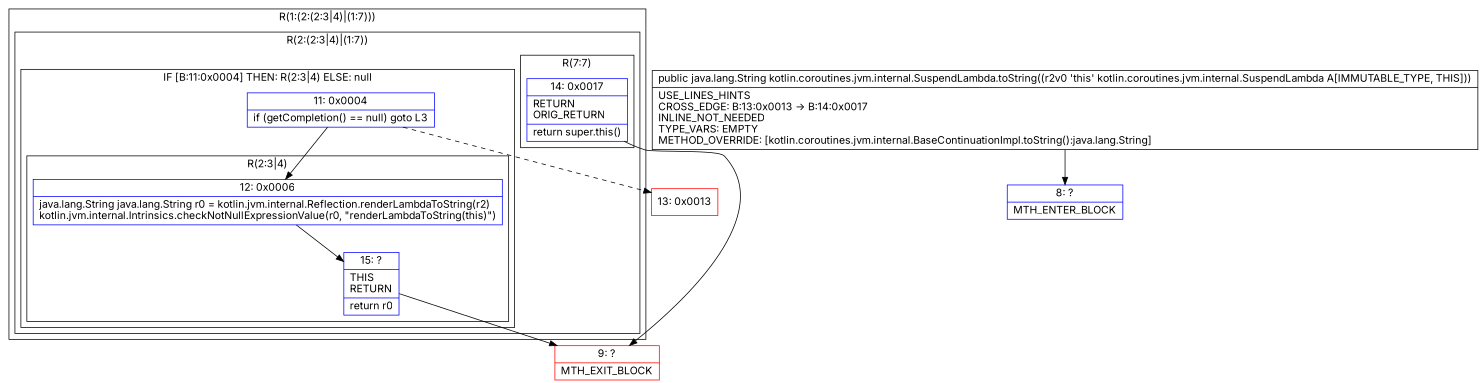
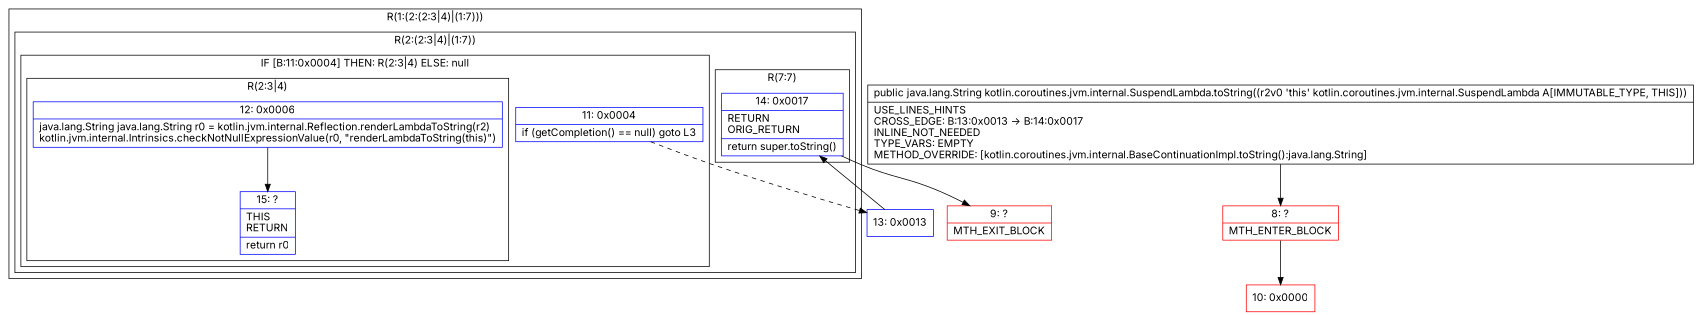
(577, 132) -> (782, 147)
(309, 150) -> none
none -> (851, 181)
(685, 202) -> (900, 223)
(1065, 202) -> (1281, 223)
none -> (1281, 298)
(467, 316) -> none
